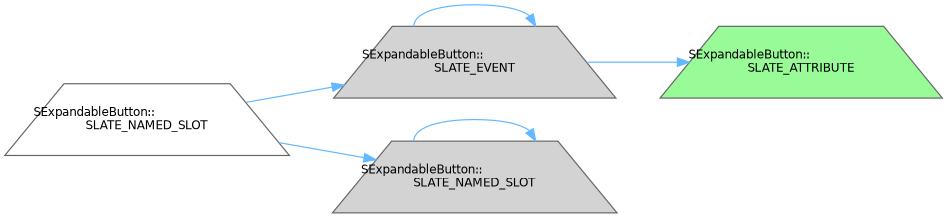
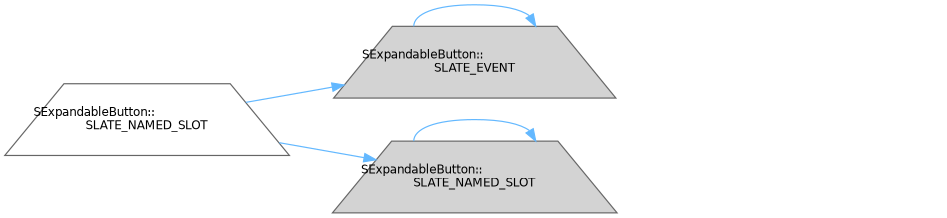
(801, 62) -> none
